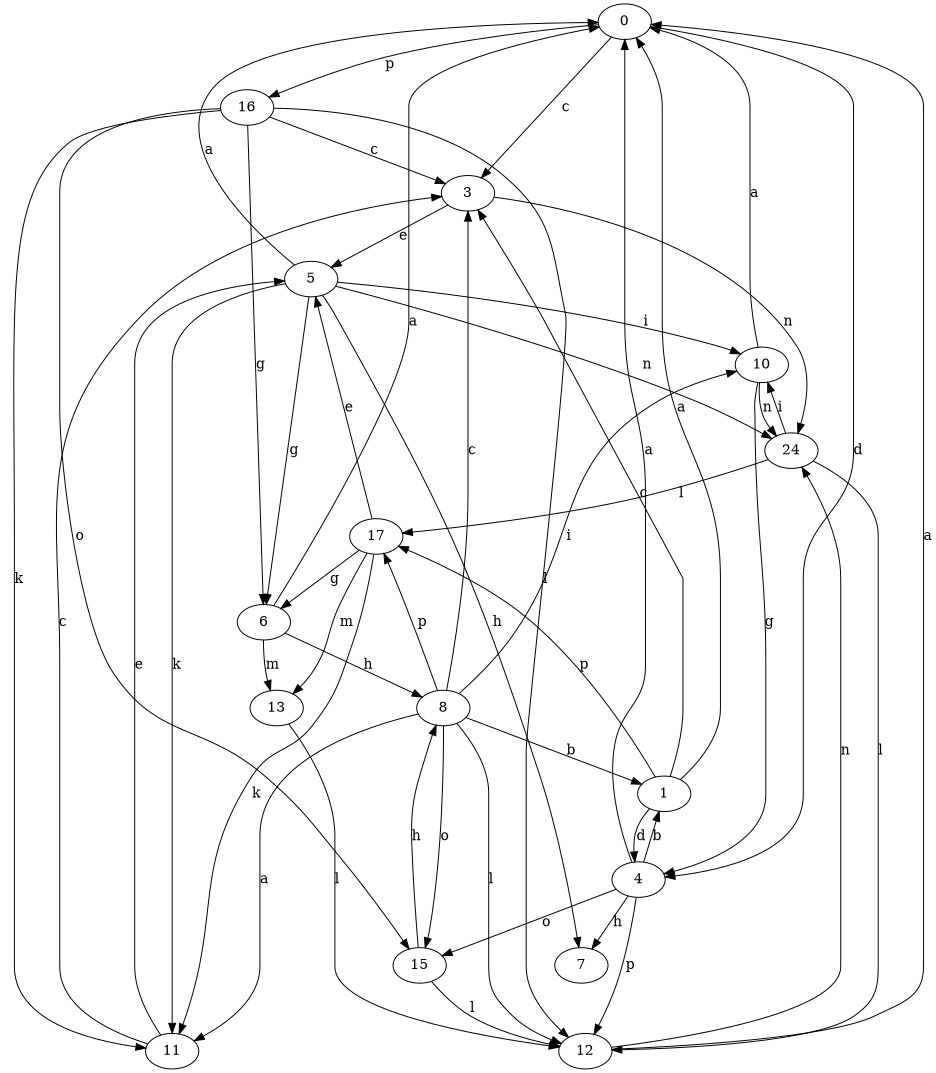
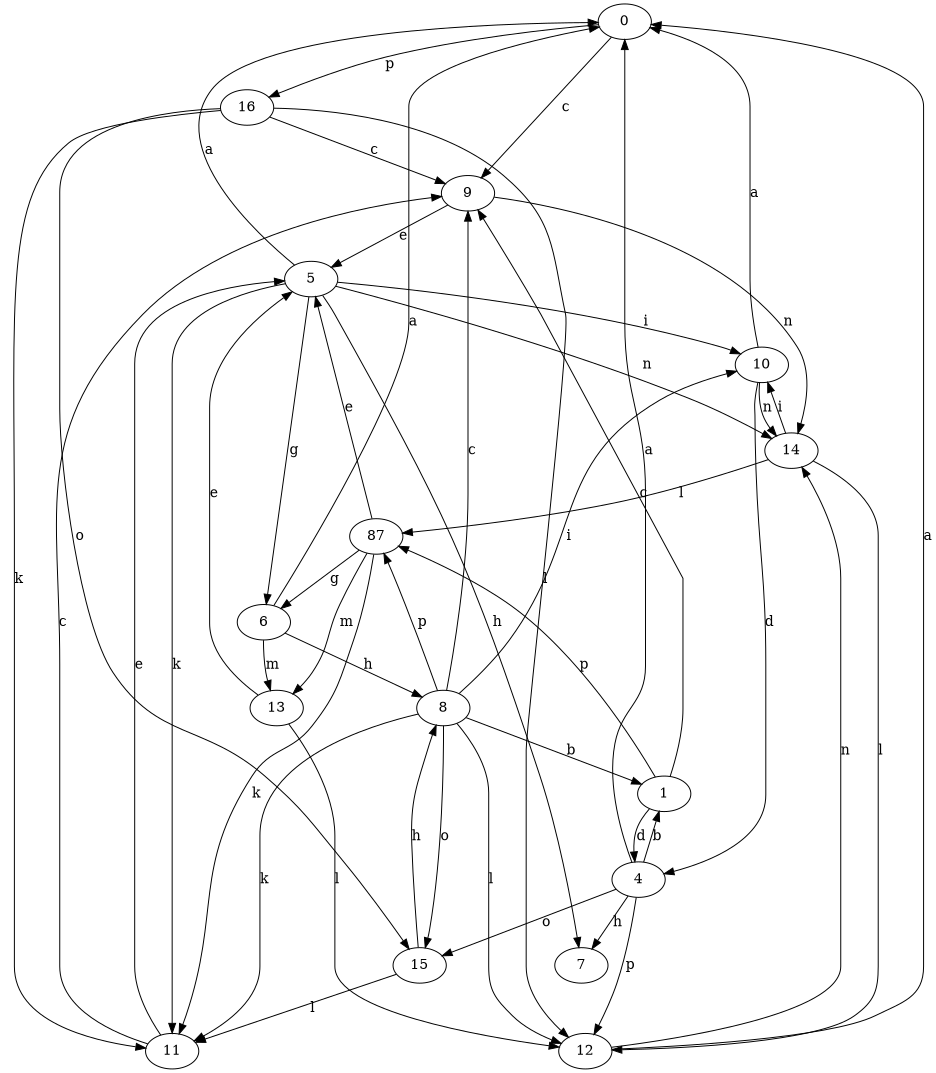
(468, 193) -> (468, 193)
(255, 360) -> none
(679, 419) -> none
(854, 426) -> none
(791, 451) -> (791, 451)
none -> (210, 492)
(376, 536) -> (376, 536)
(770, 622) -> (770, 622)
(264, 880) -> (264, 880)
(485, 1023) -> (301, 1007)
